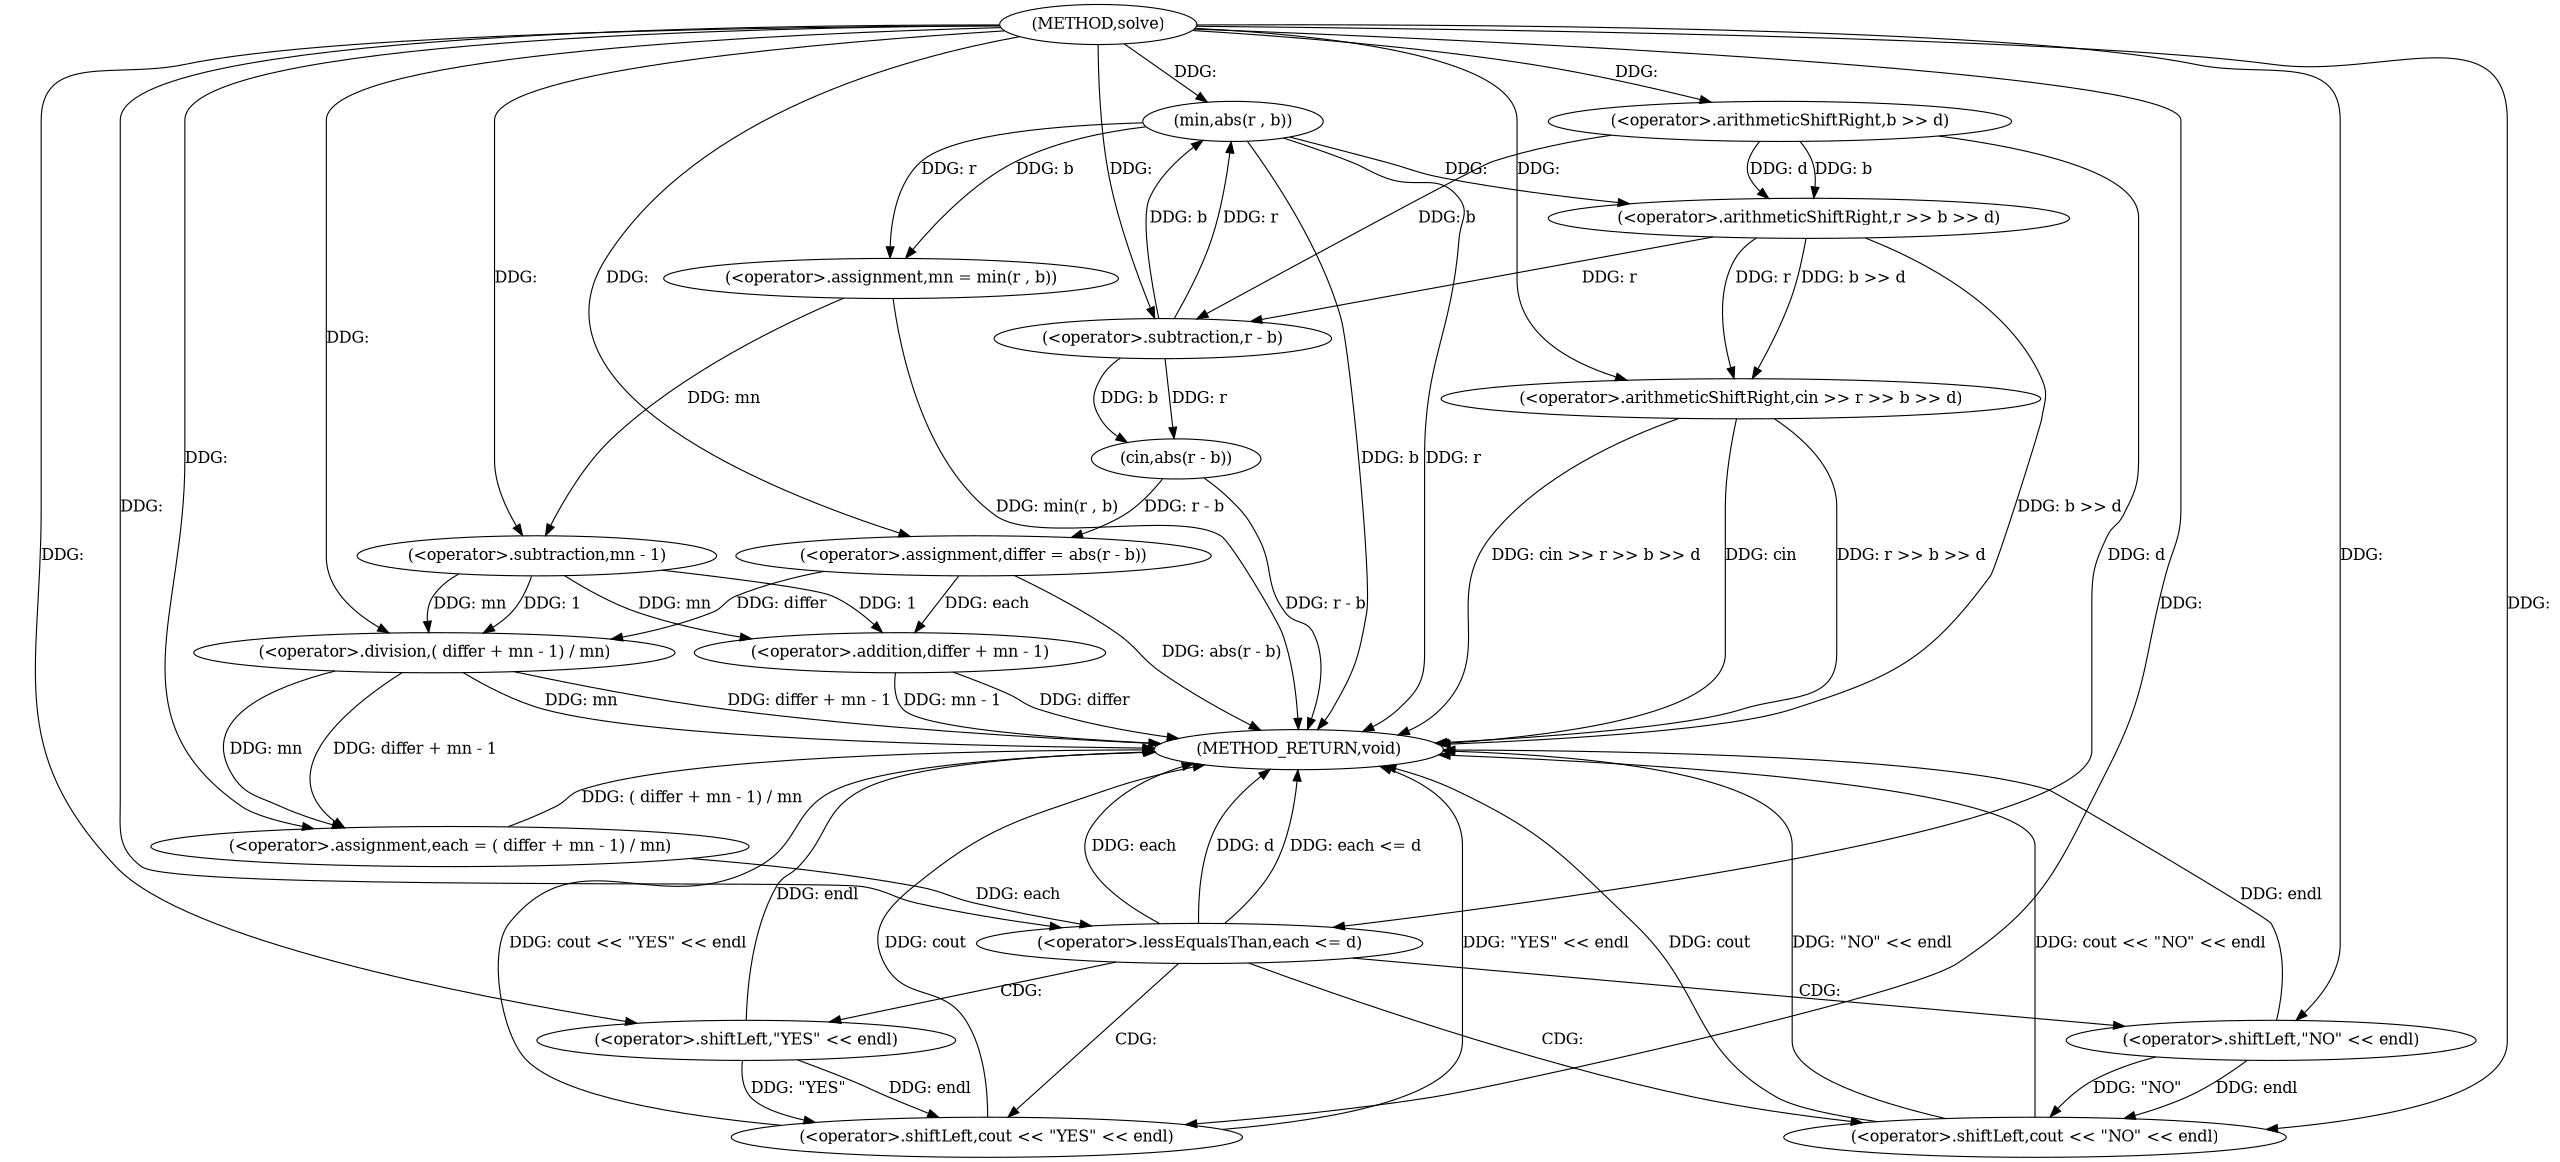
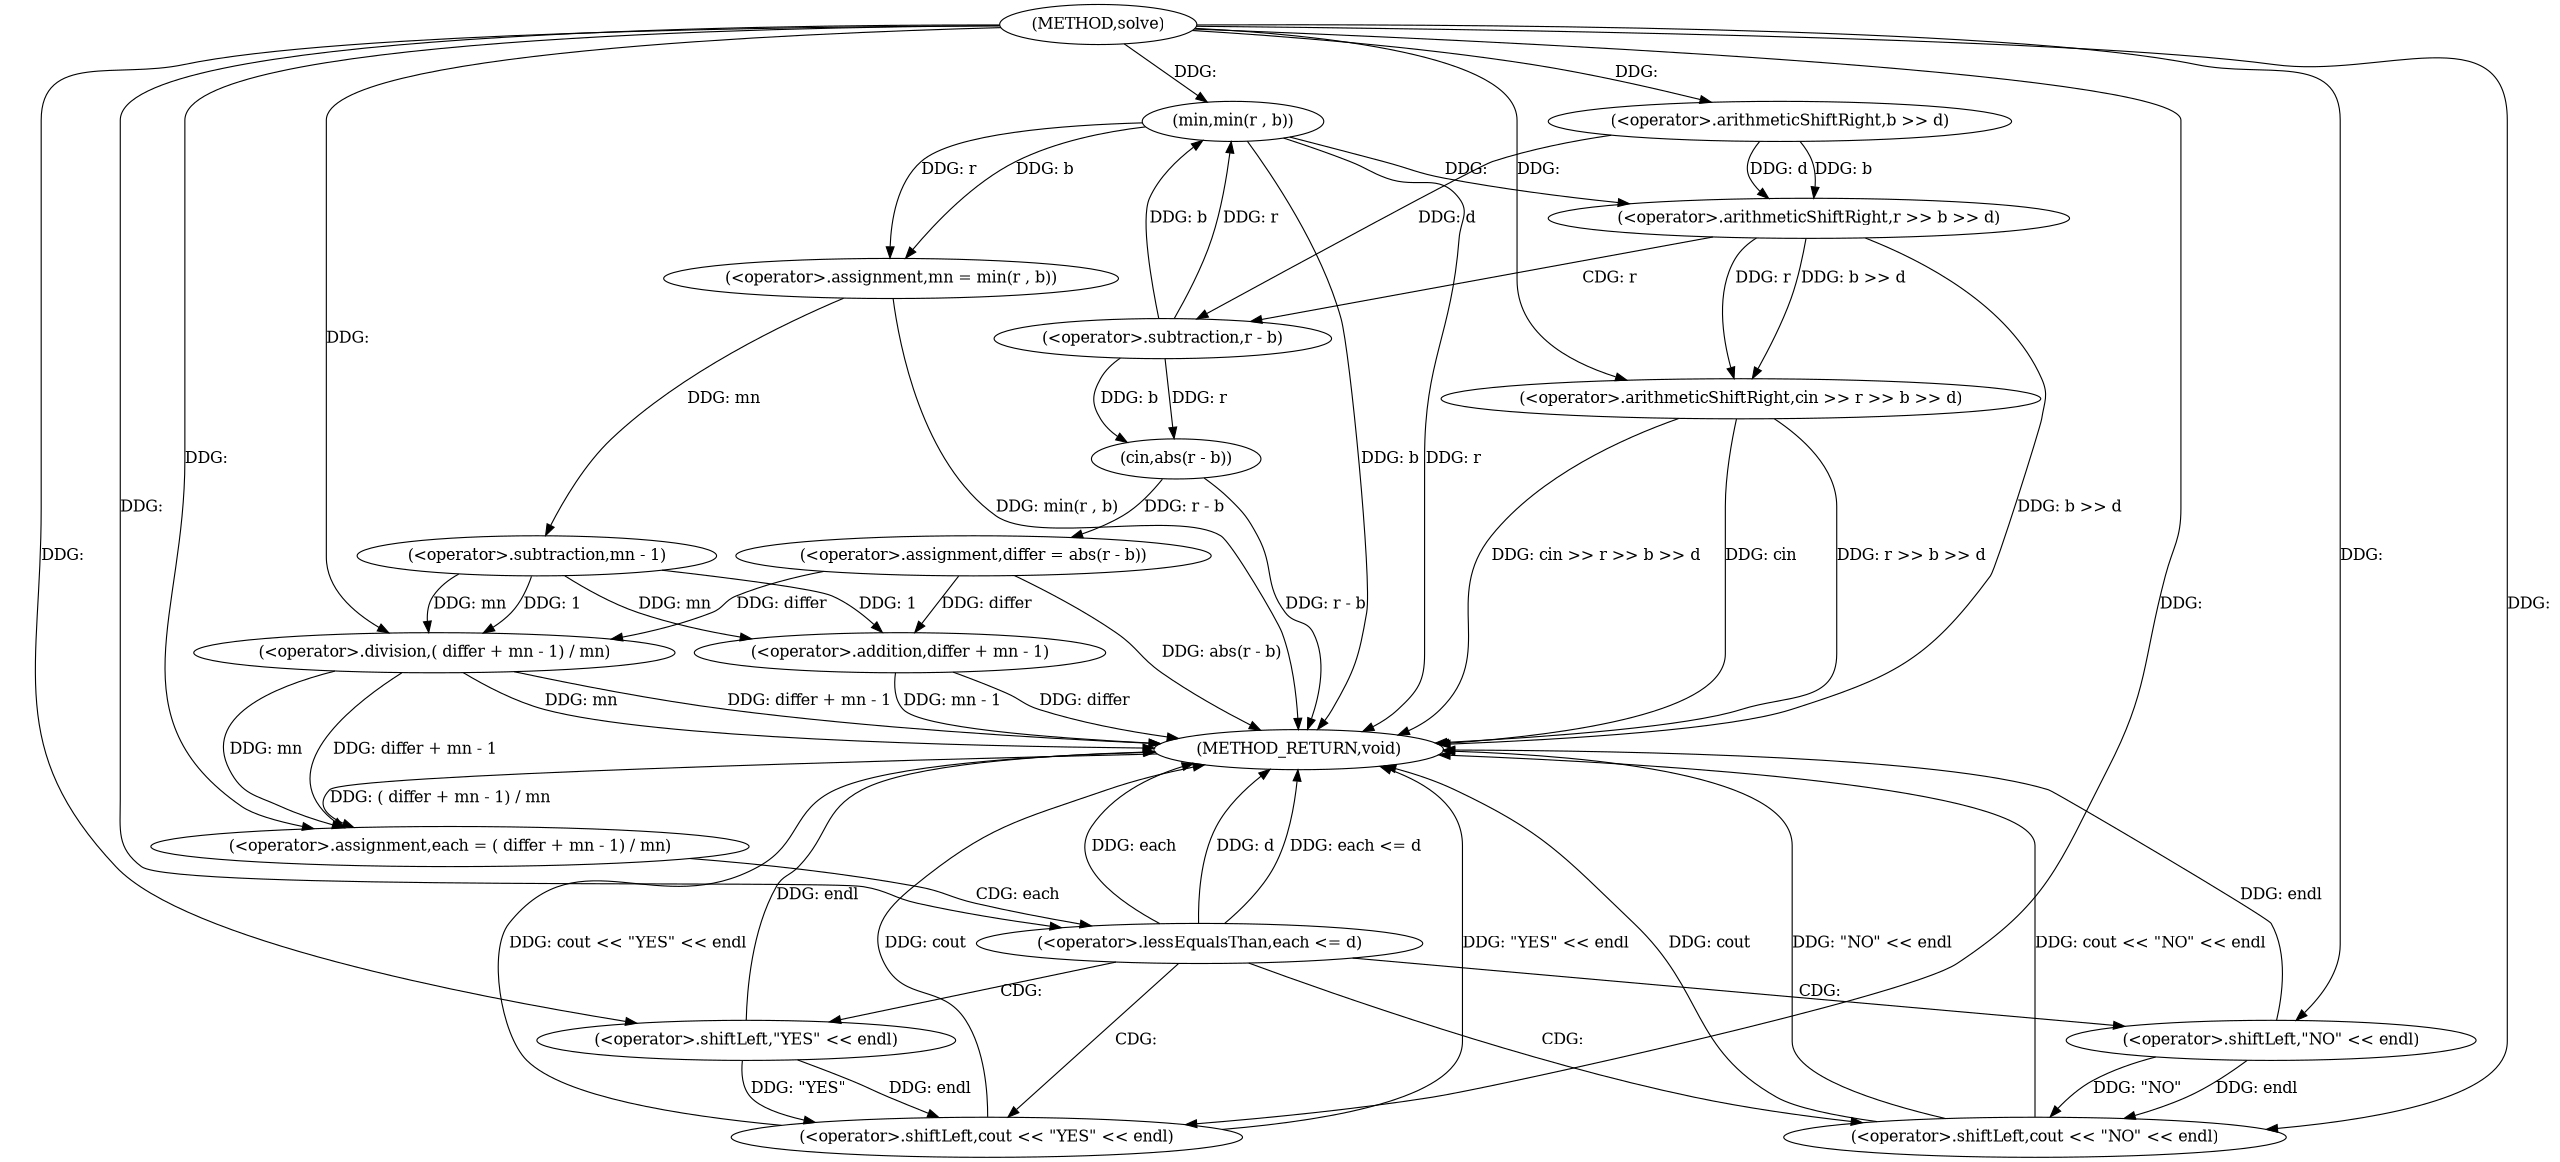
(542, 90) -> none
(1233, 121) -> (1233, 121)
(1110, 179) -> none
(1447, 218) -> (1447, 218)
(614, 248) -> none
(1609, 278) -> (1609, 278)
(987, 604) -> (987, 604)
(2089, 754) -> none
(819, 759) -> (721, 766)
(1018, 895) -> (1018, 895)
